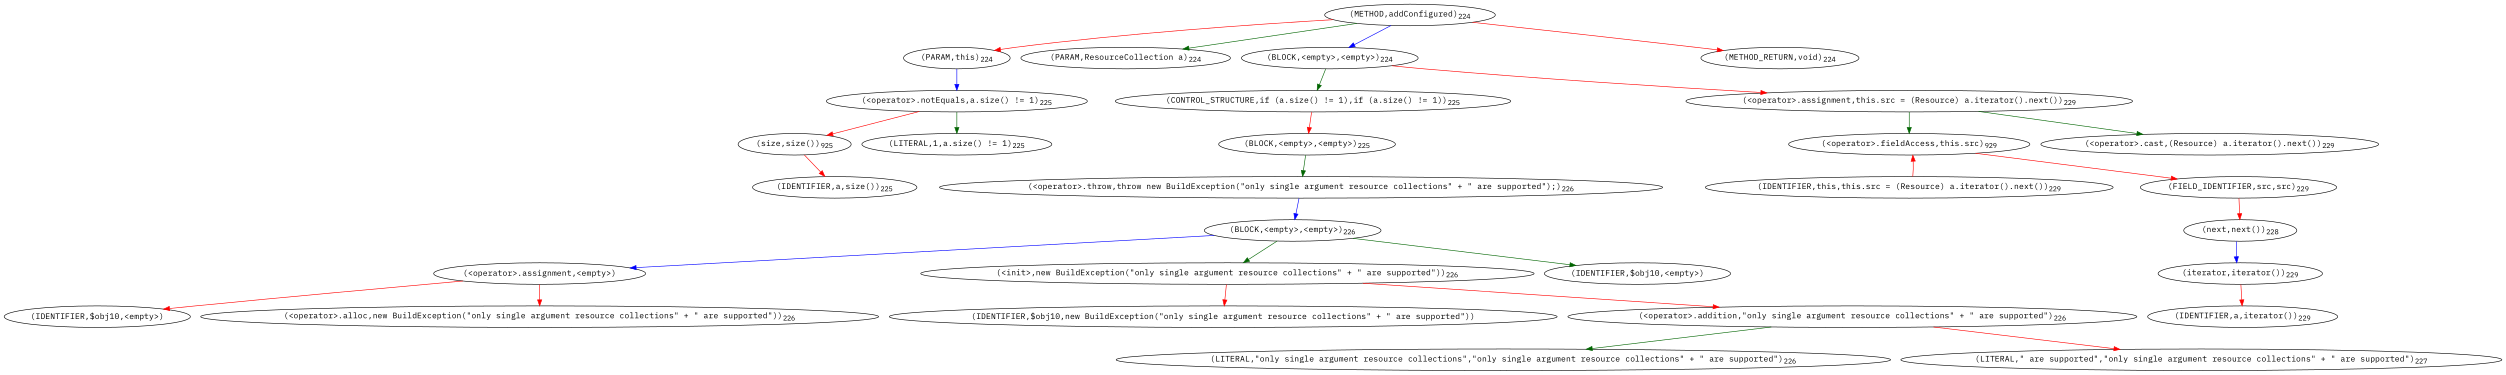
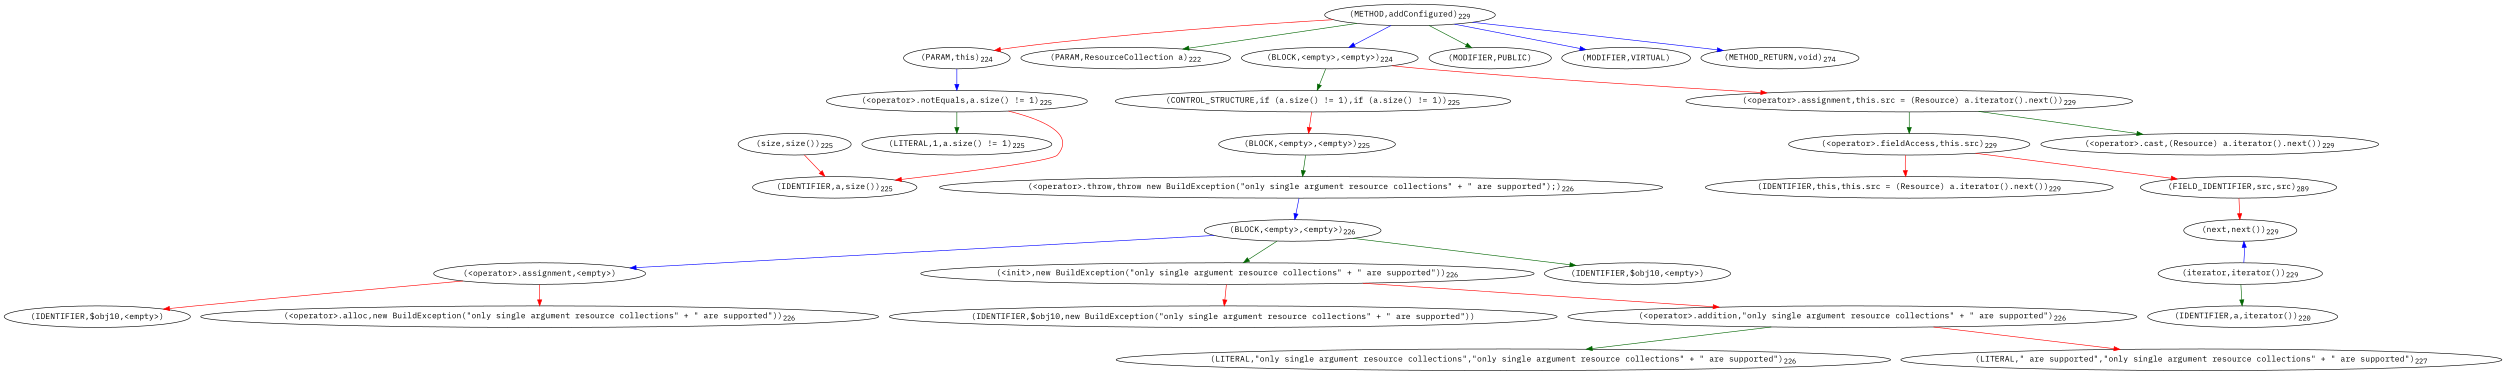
(1464, 14) -> (1464, 14)
(1595, 36) -> (1595, 36)
(1195, 57) -> (1195, 57)
(1830, 57) -> (1830, 57)
none -> (1490, 58)
none -> (1626, 58)
(876, 123) -> (1019, 164)
(827, 143) -> (827, 143)
(1991, 143) -> (1991, 143)
(1913, 169) -> (1905, 163)
(2303, 186) -> (2303, 186)
(2273, 230) -> (2273, 230)
(2236, 249) -> (2244, 255)
(2241, 292) -> (2241, 292)
(2305, 316) -> (2305, 316)
